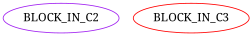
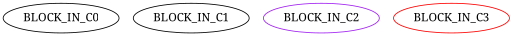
none -> (61, 18)
none -> (191, 18)
